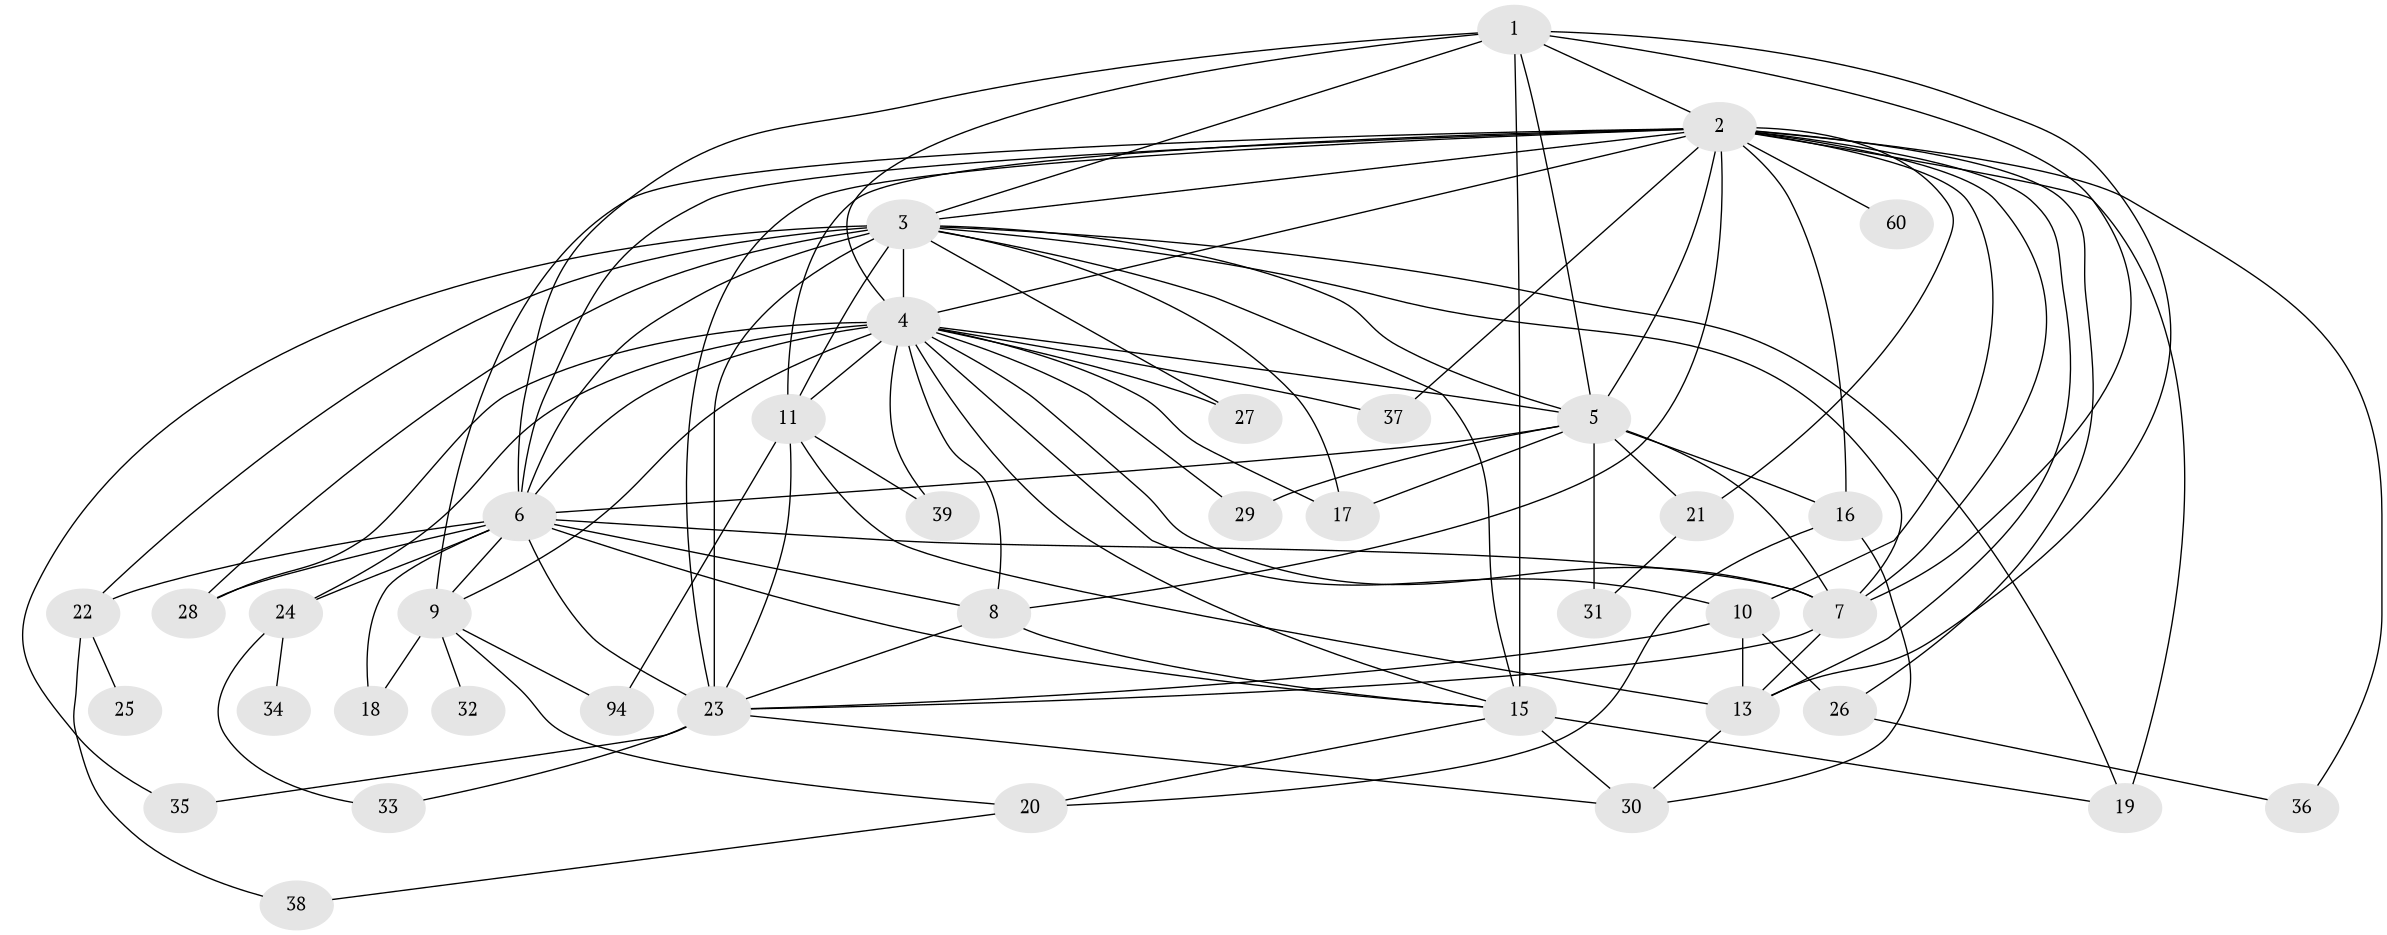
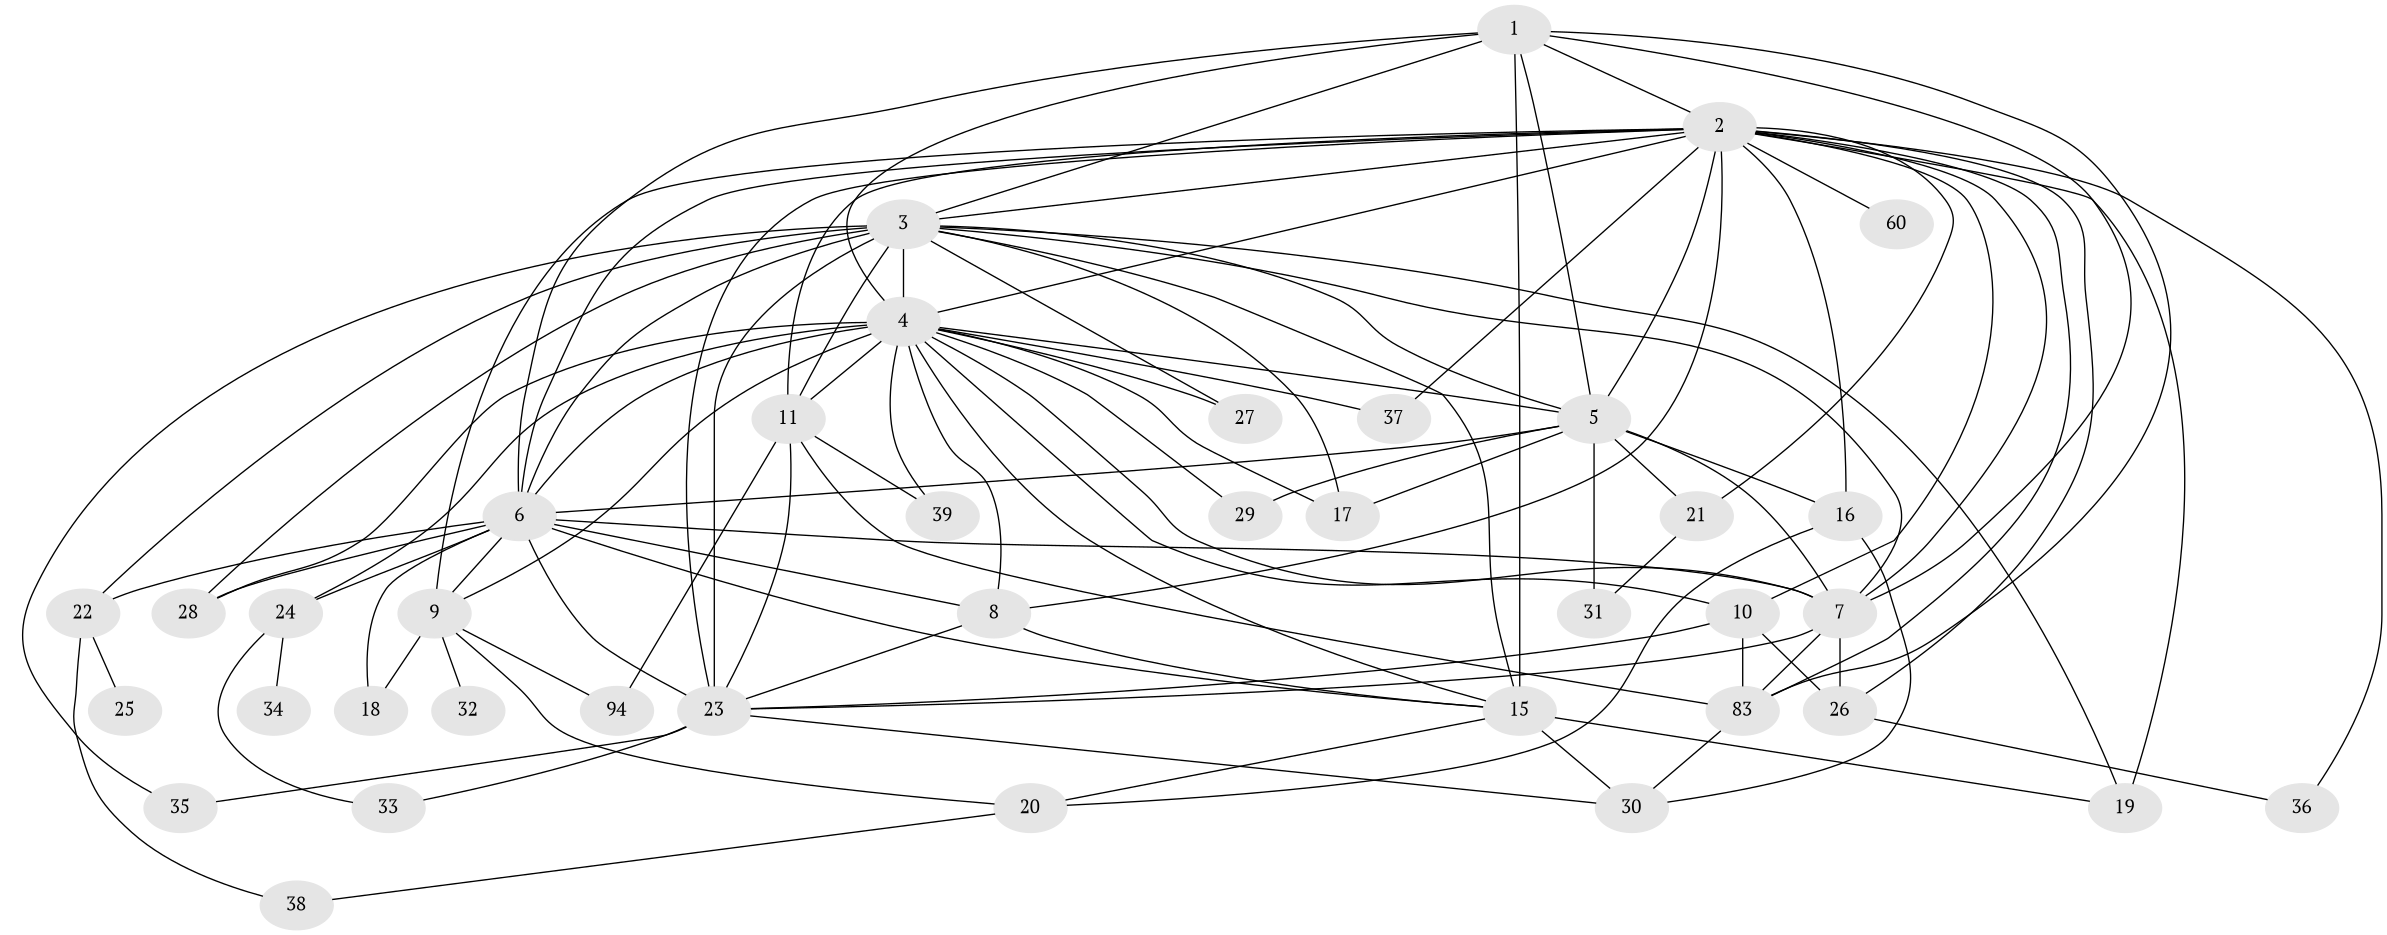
none -> (1840, 653)
(1743, 711) -> (1743, 711)
